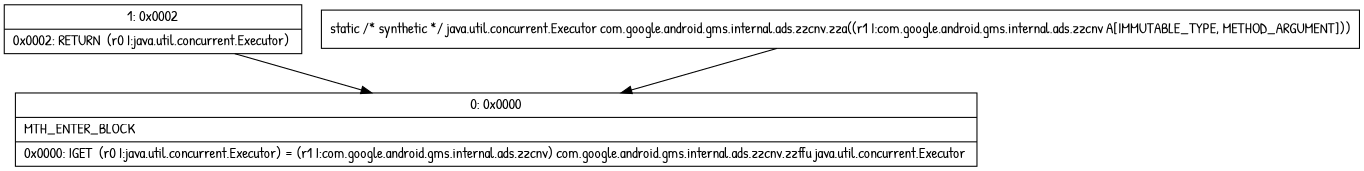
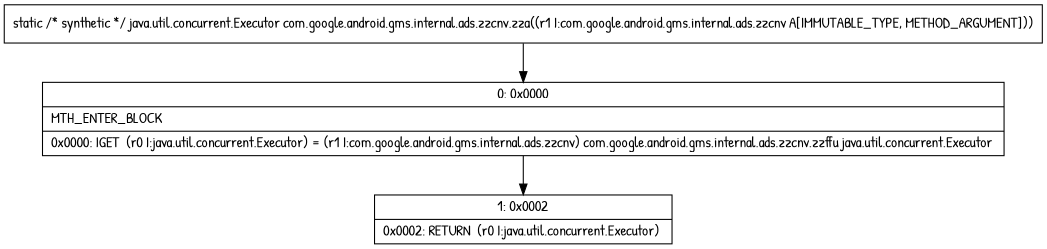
(298, 72) -> (523, 170)
